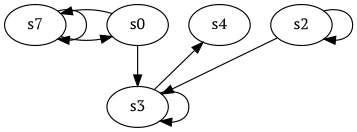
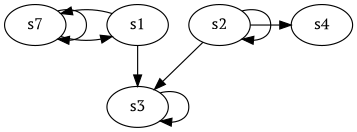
(138, 25) -> (138, 25)
(174, 70) -> (264, 25)
